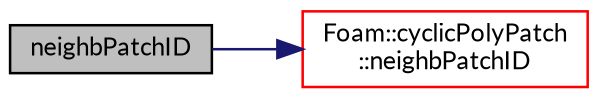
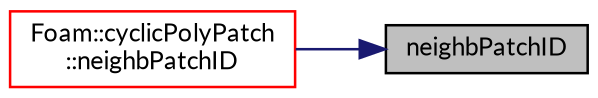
(245, 49) -> (327, 49)
